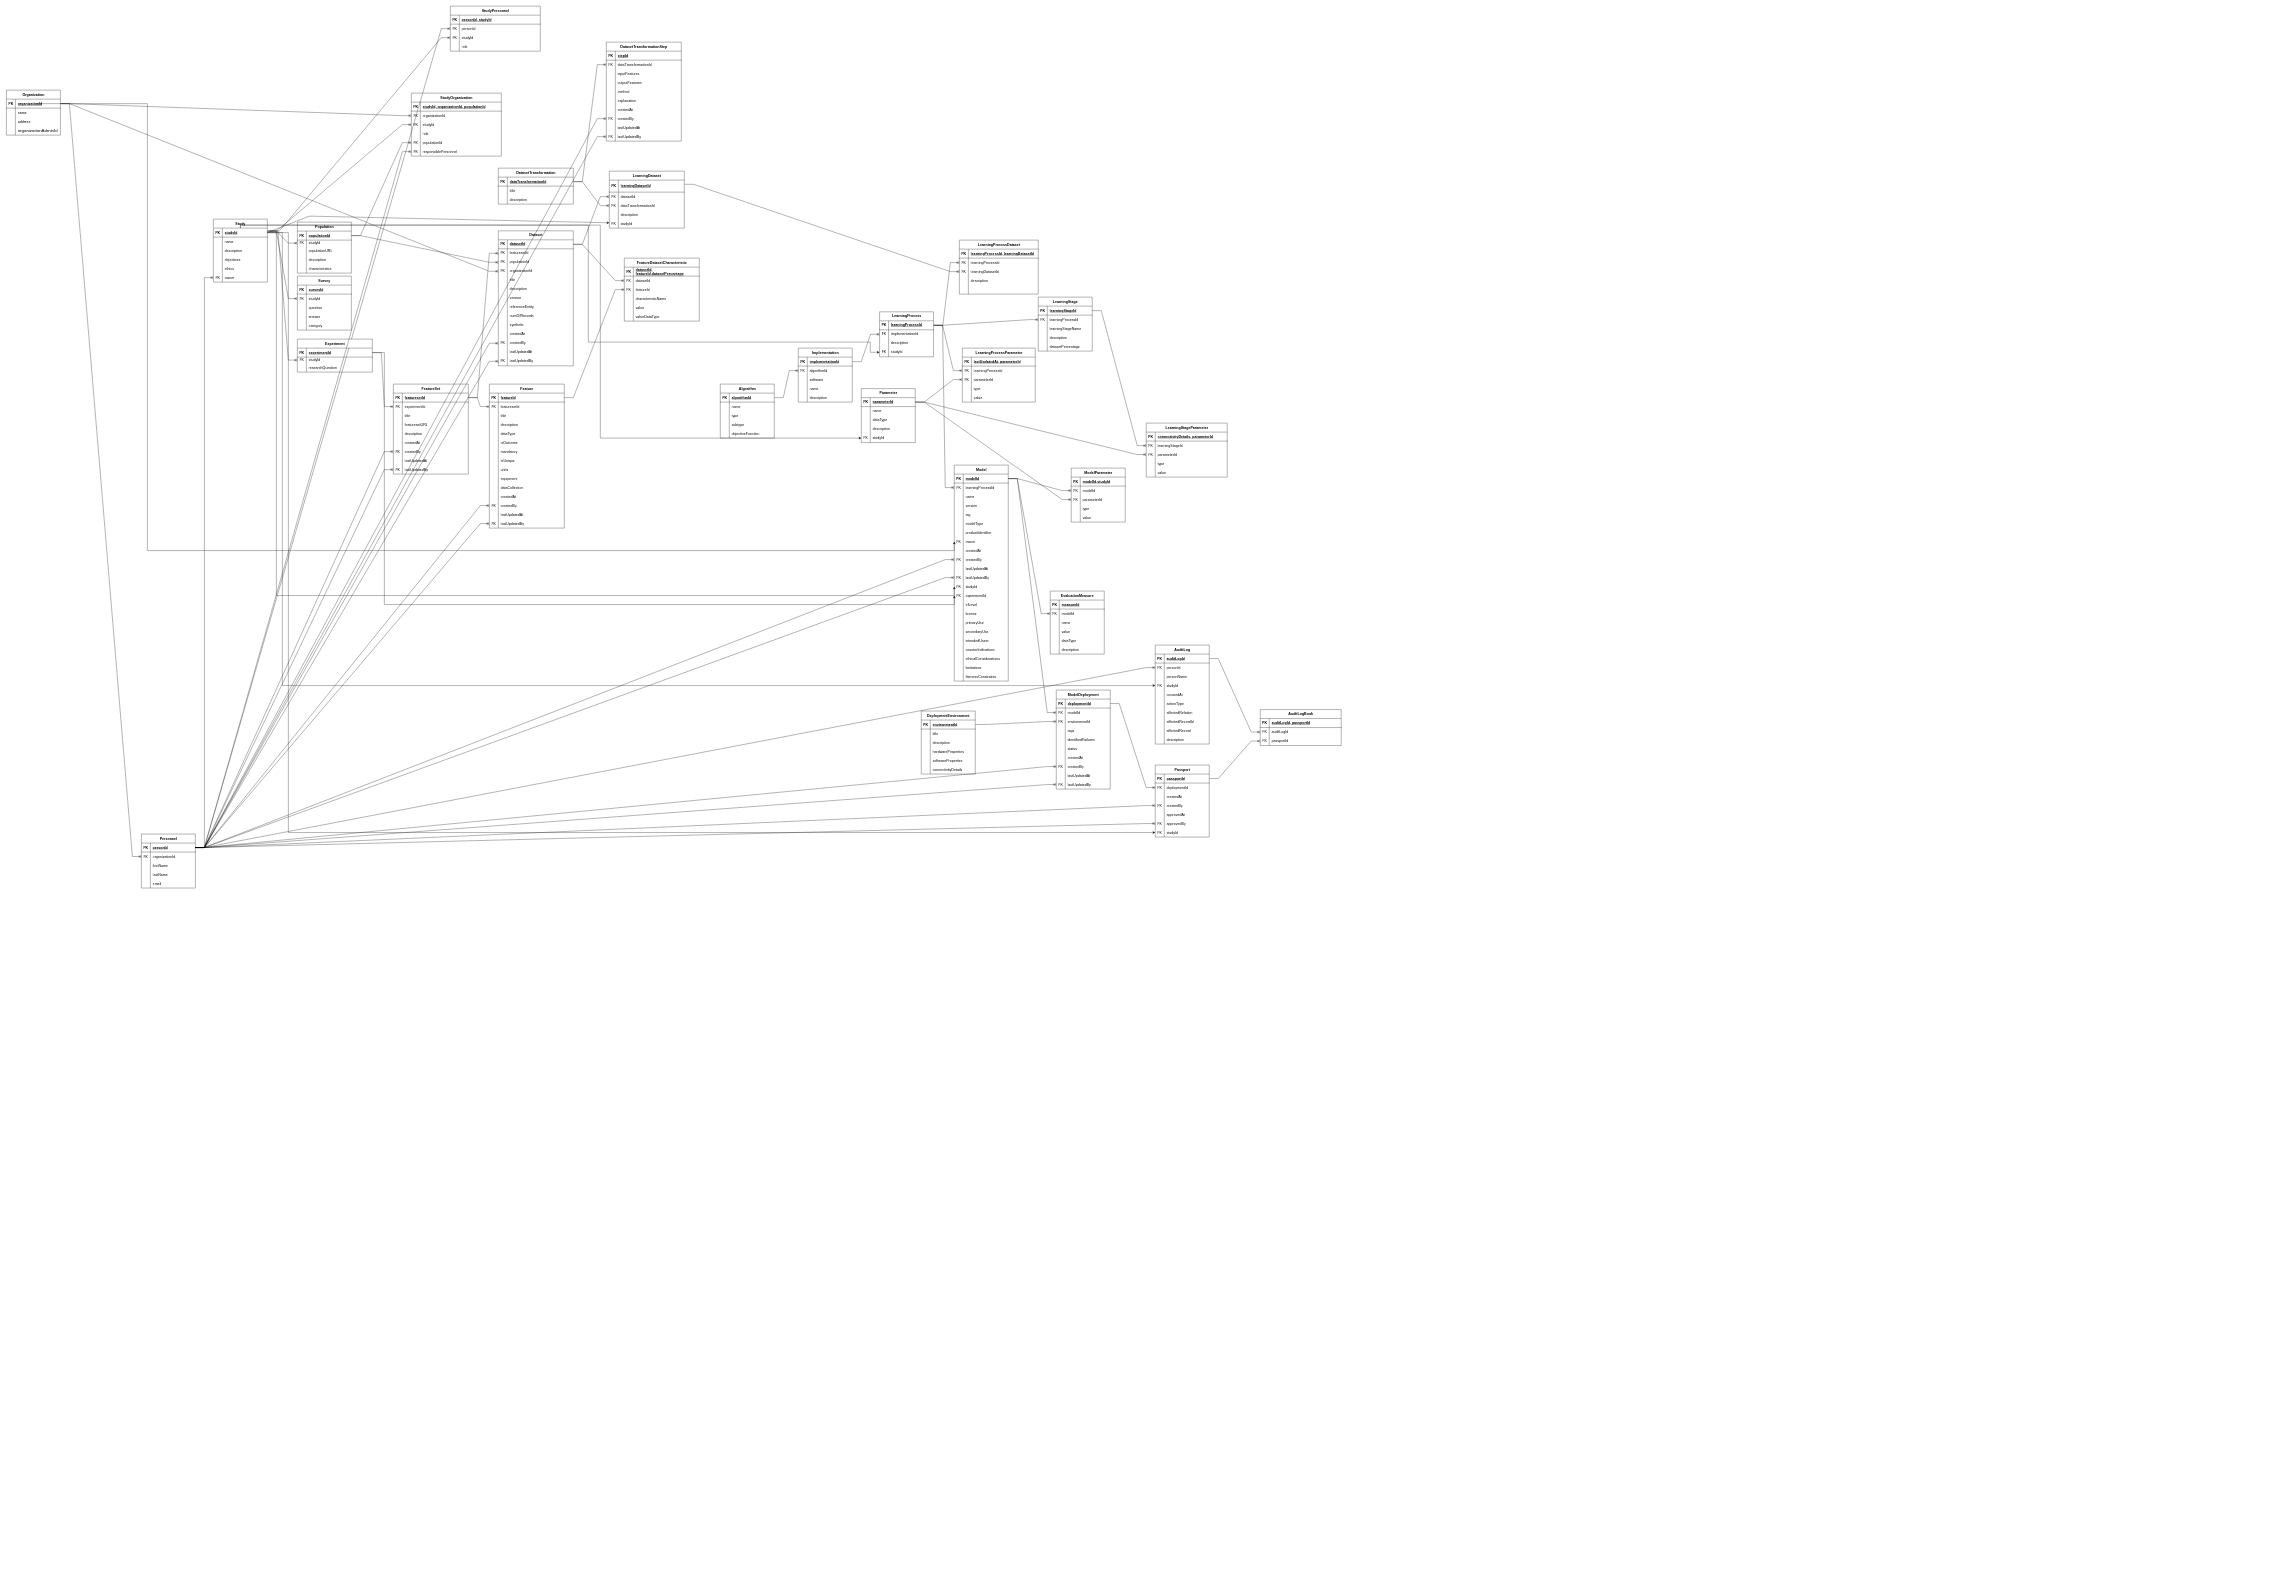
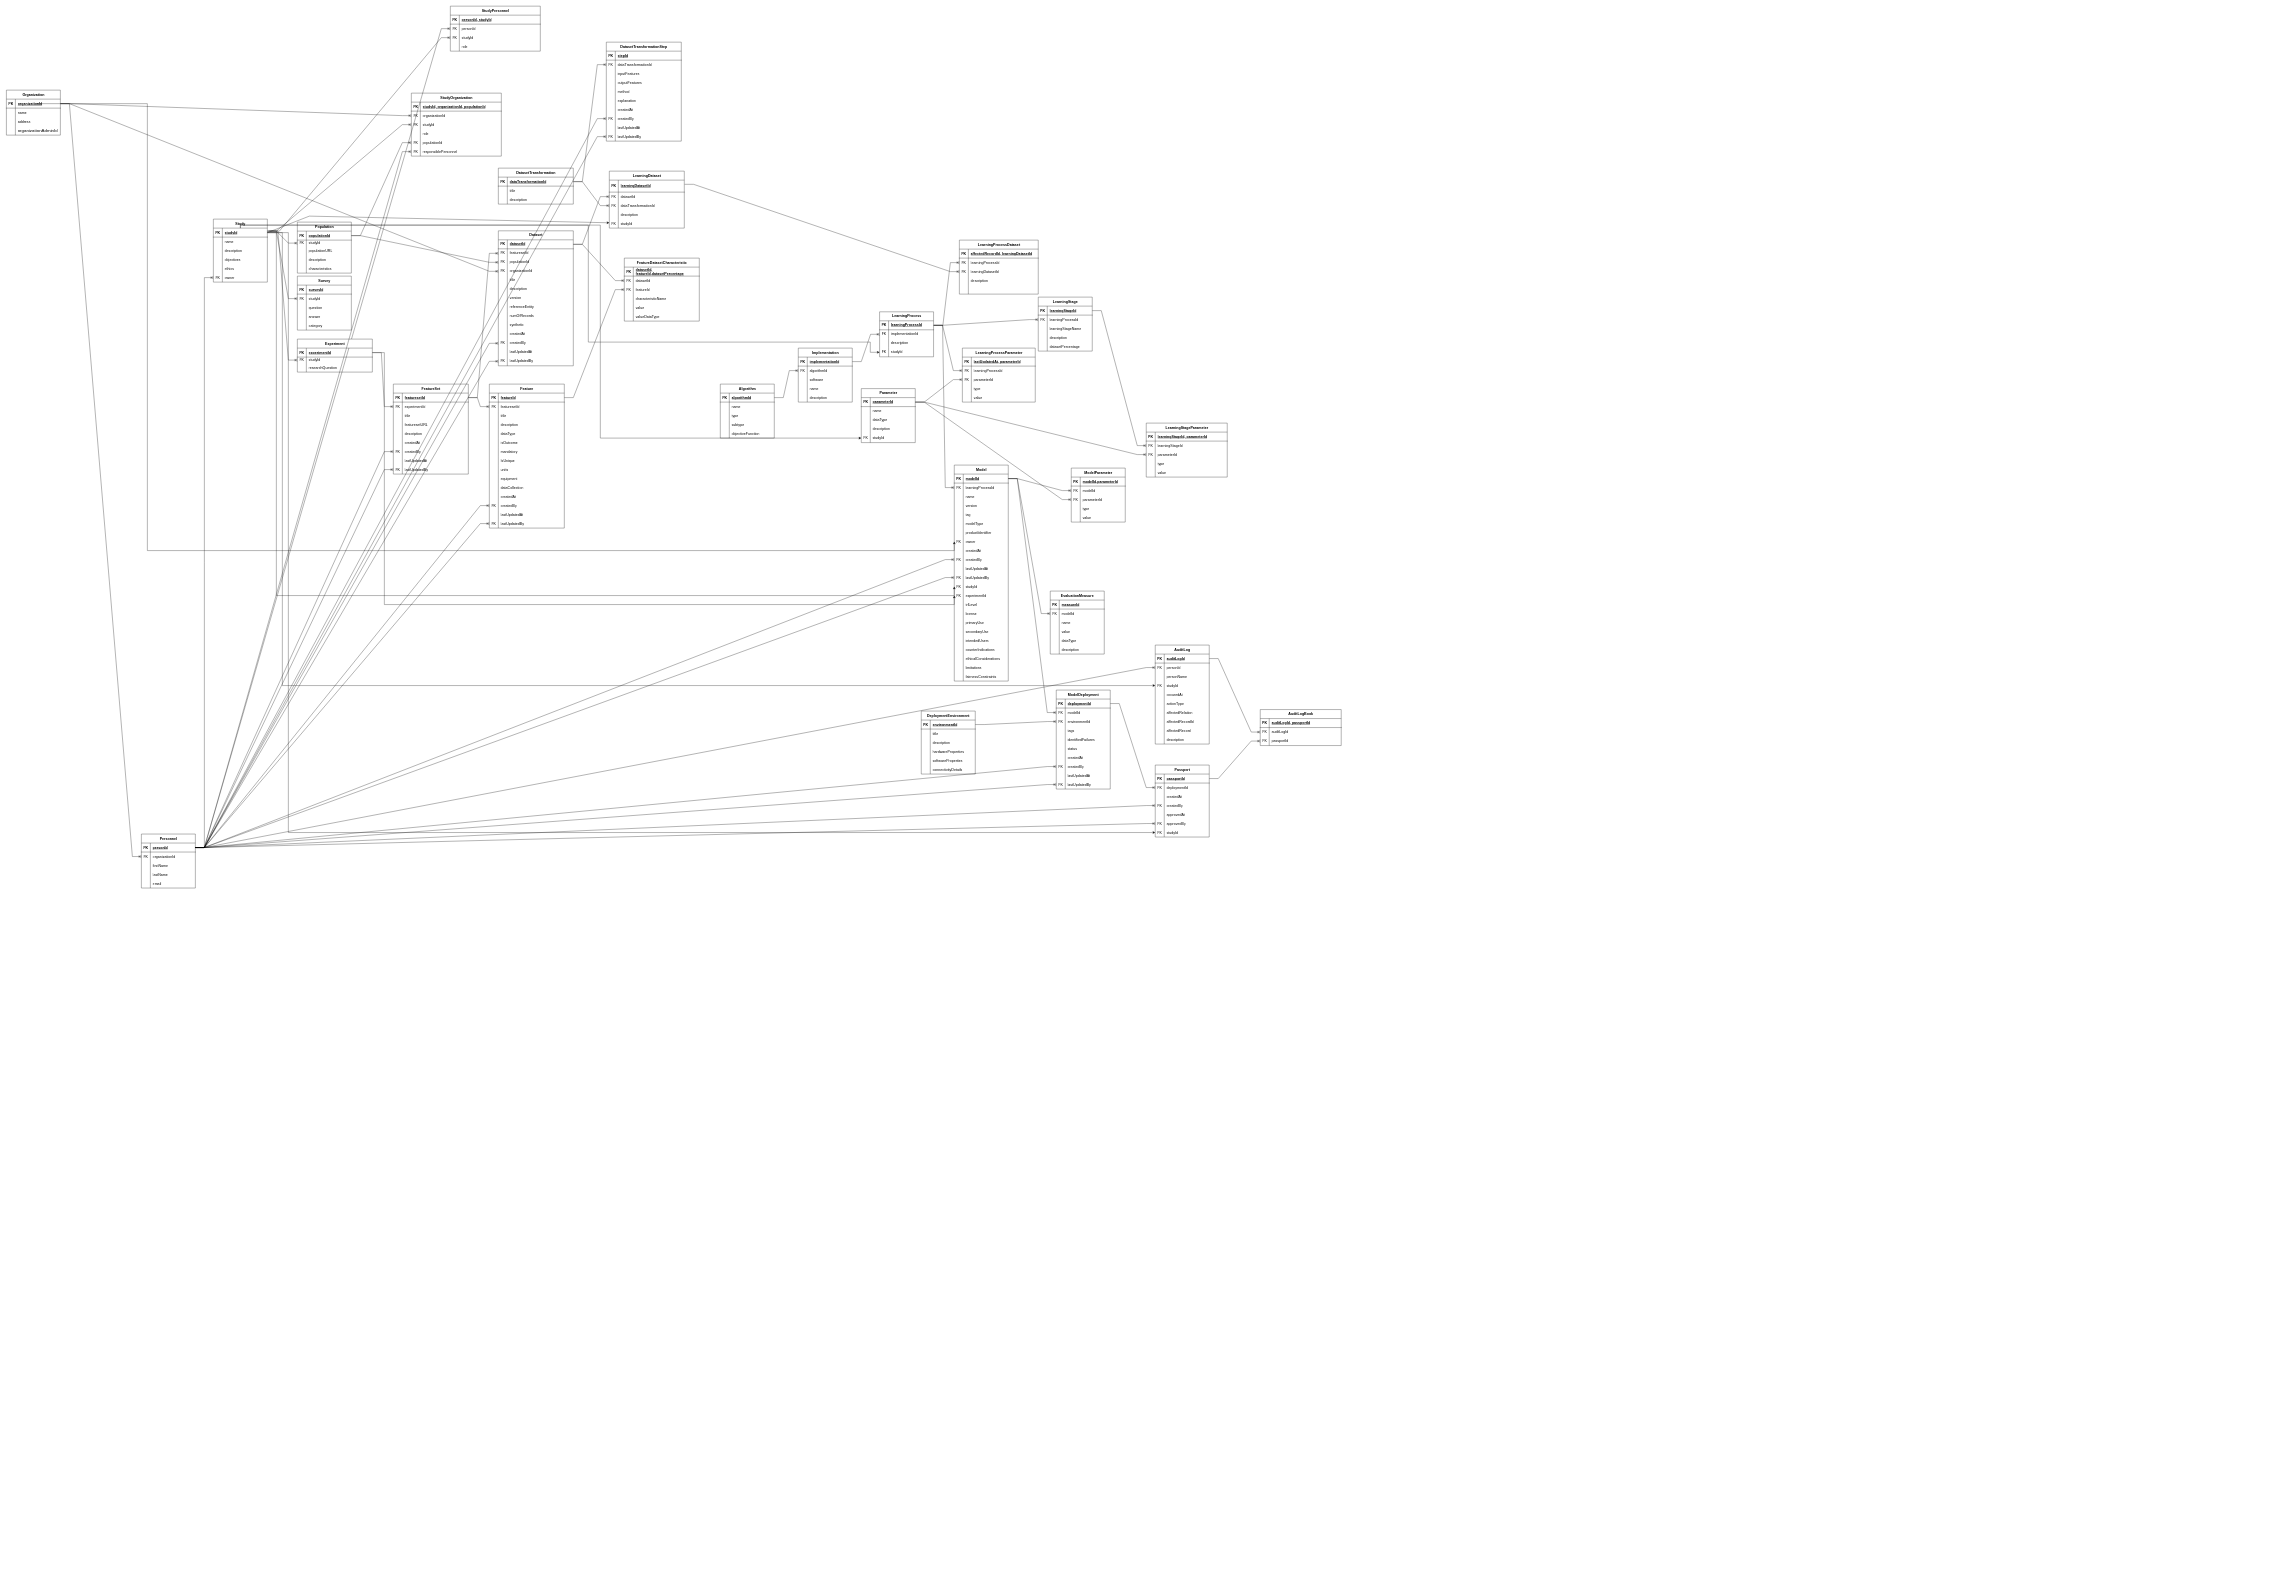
(1004, 254) -> (1004, 254)
(1187, 437) -> (1184, 437)
(1097, 482) -> (1101, 482)
